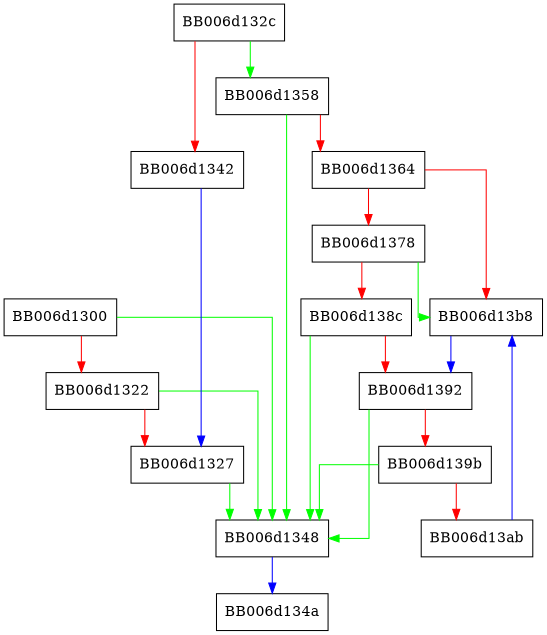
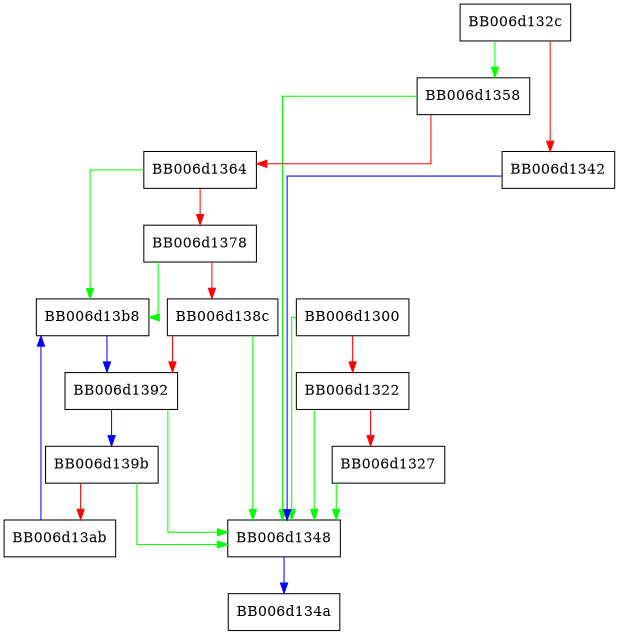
(486, 199) -> (90, 202)
(201, 306) -> (296, 176)
(425, 423) -> (112, 423)
